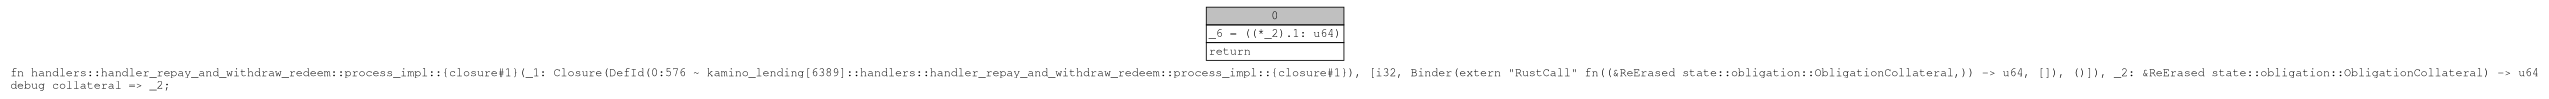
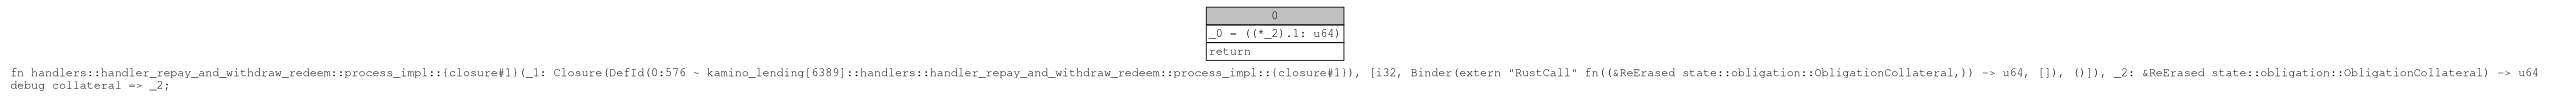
(1275, 33) -> (1275, 33)
